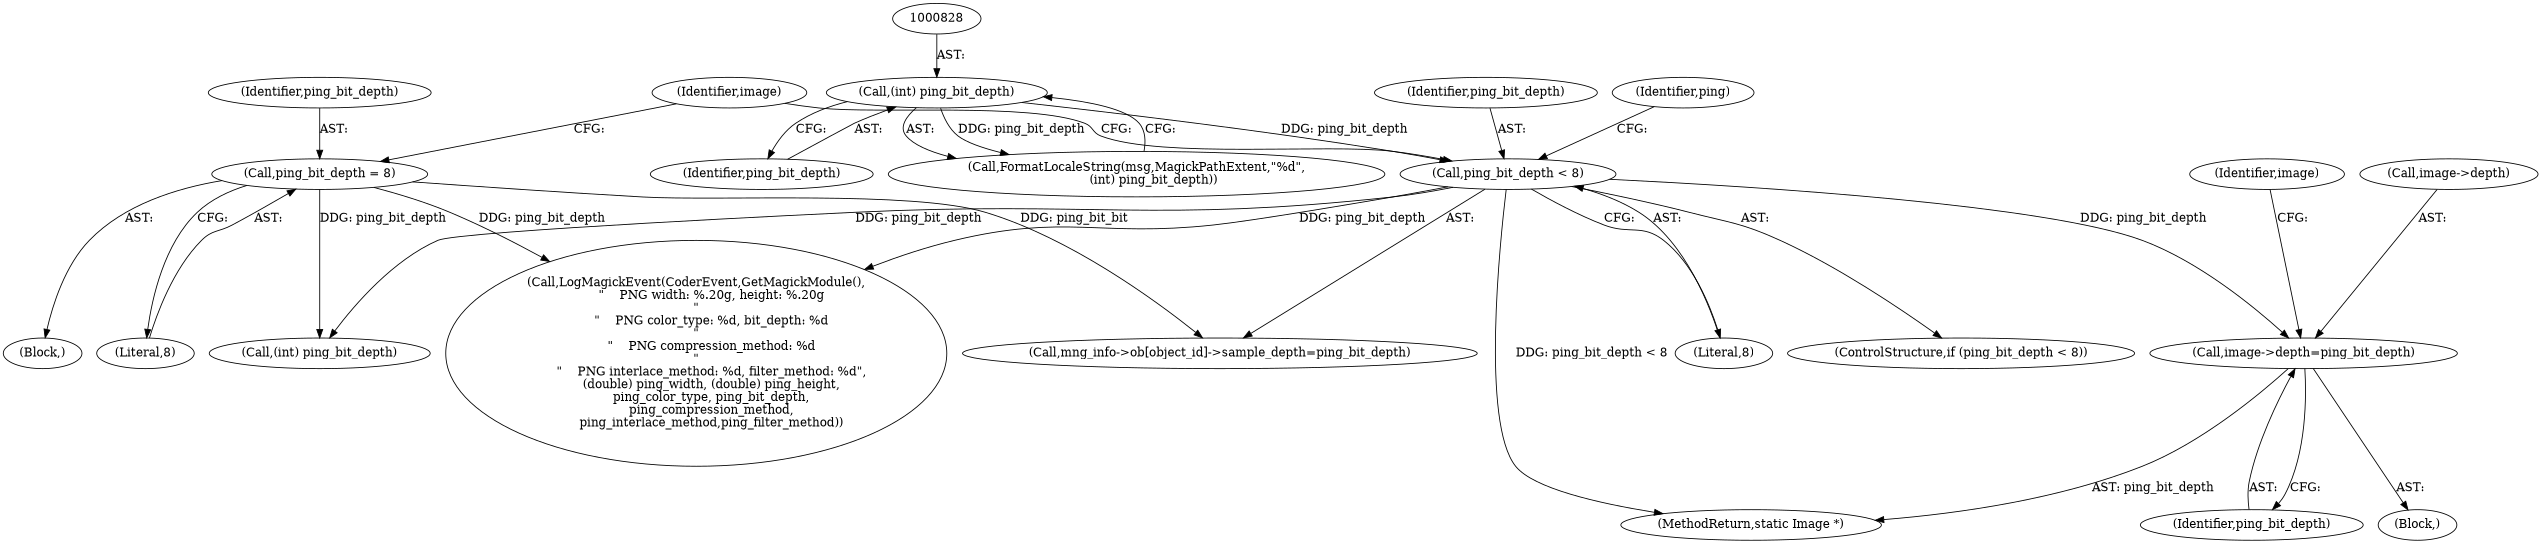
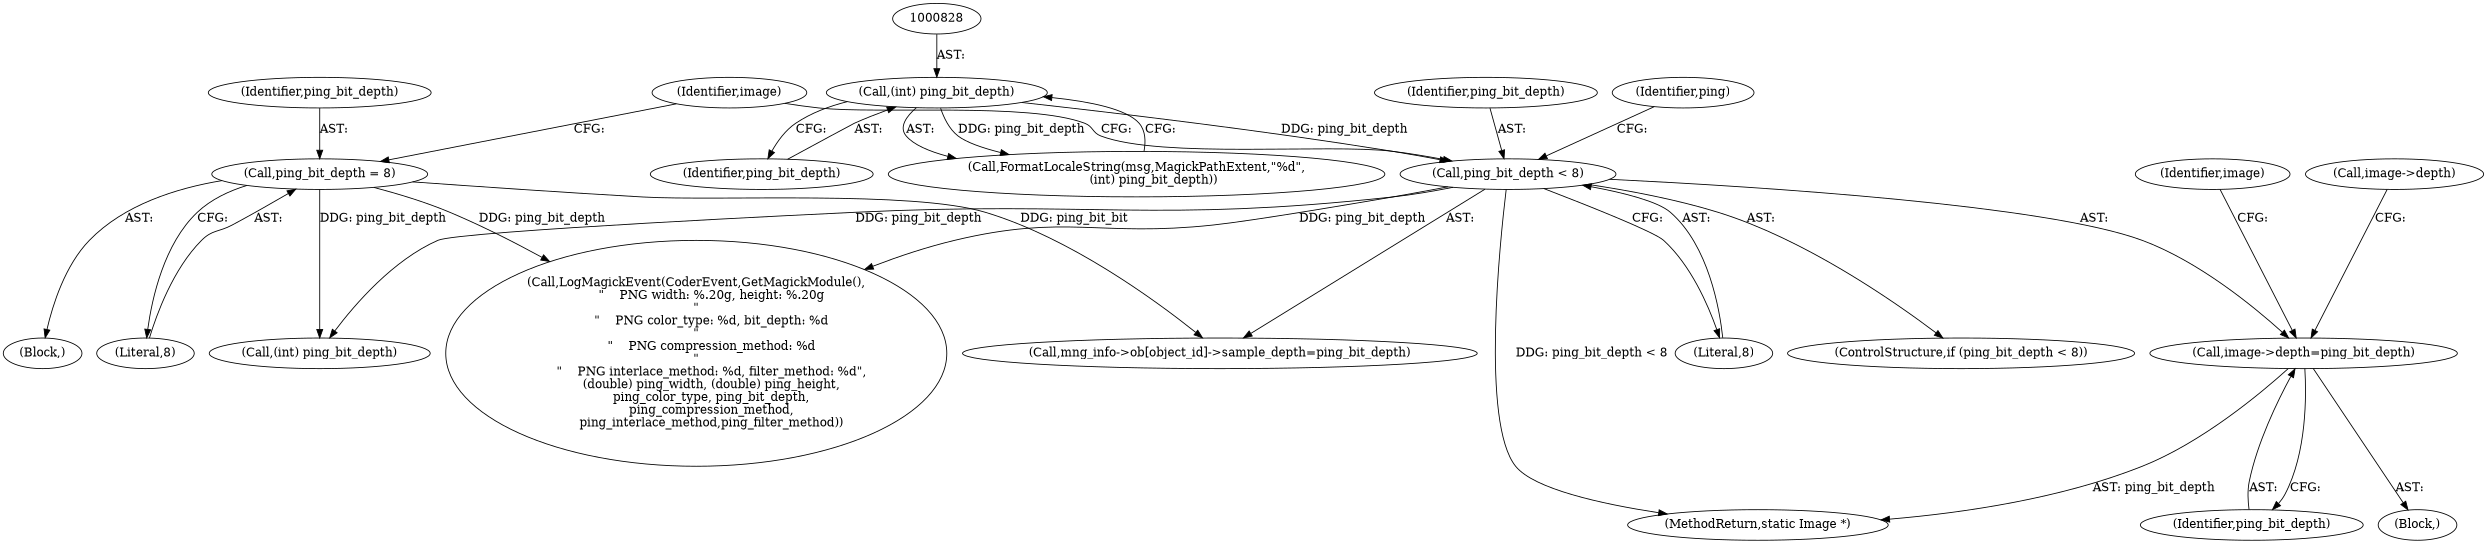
(2143, 219) -> (2096, 219)
(2434, 219) -> (2392, 219)
